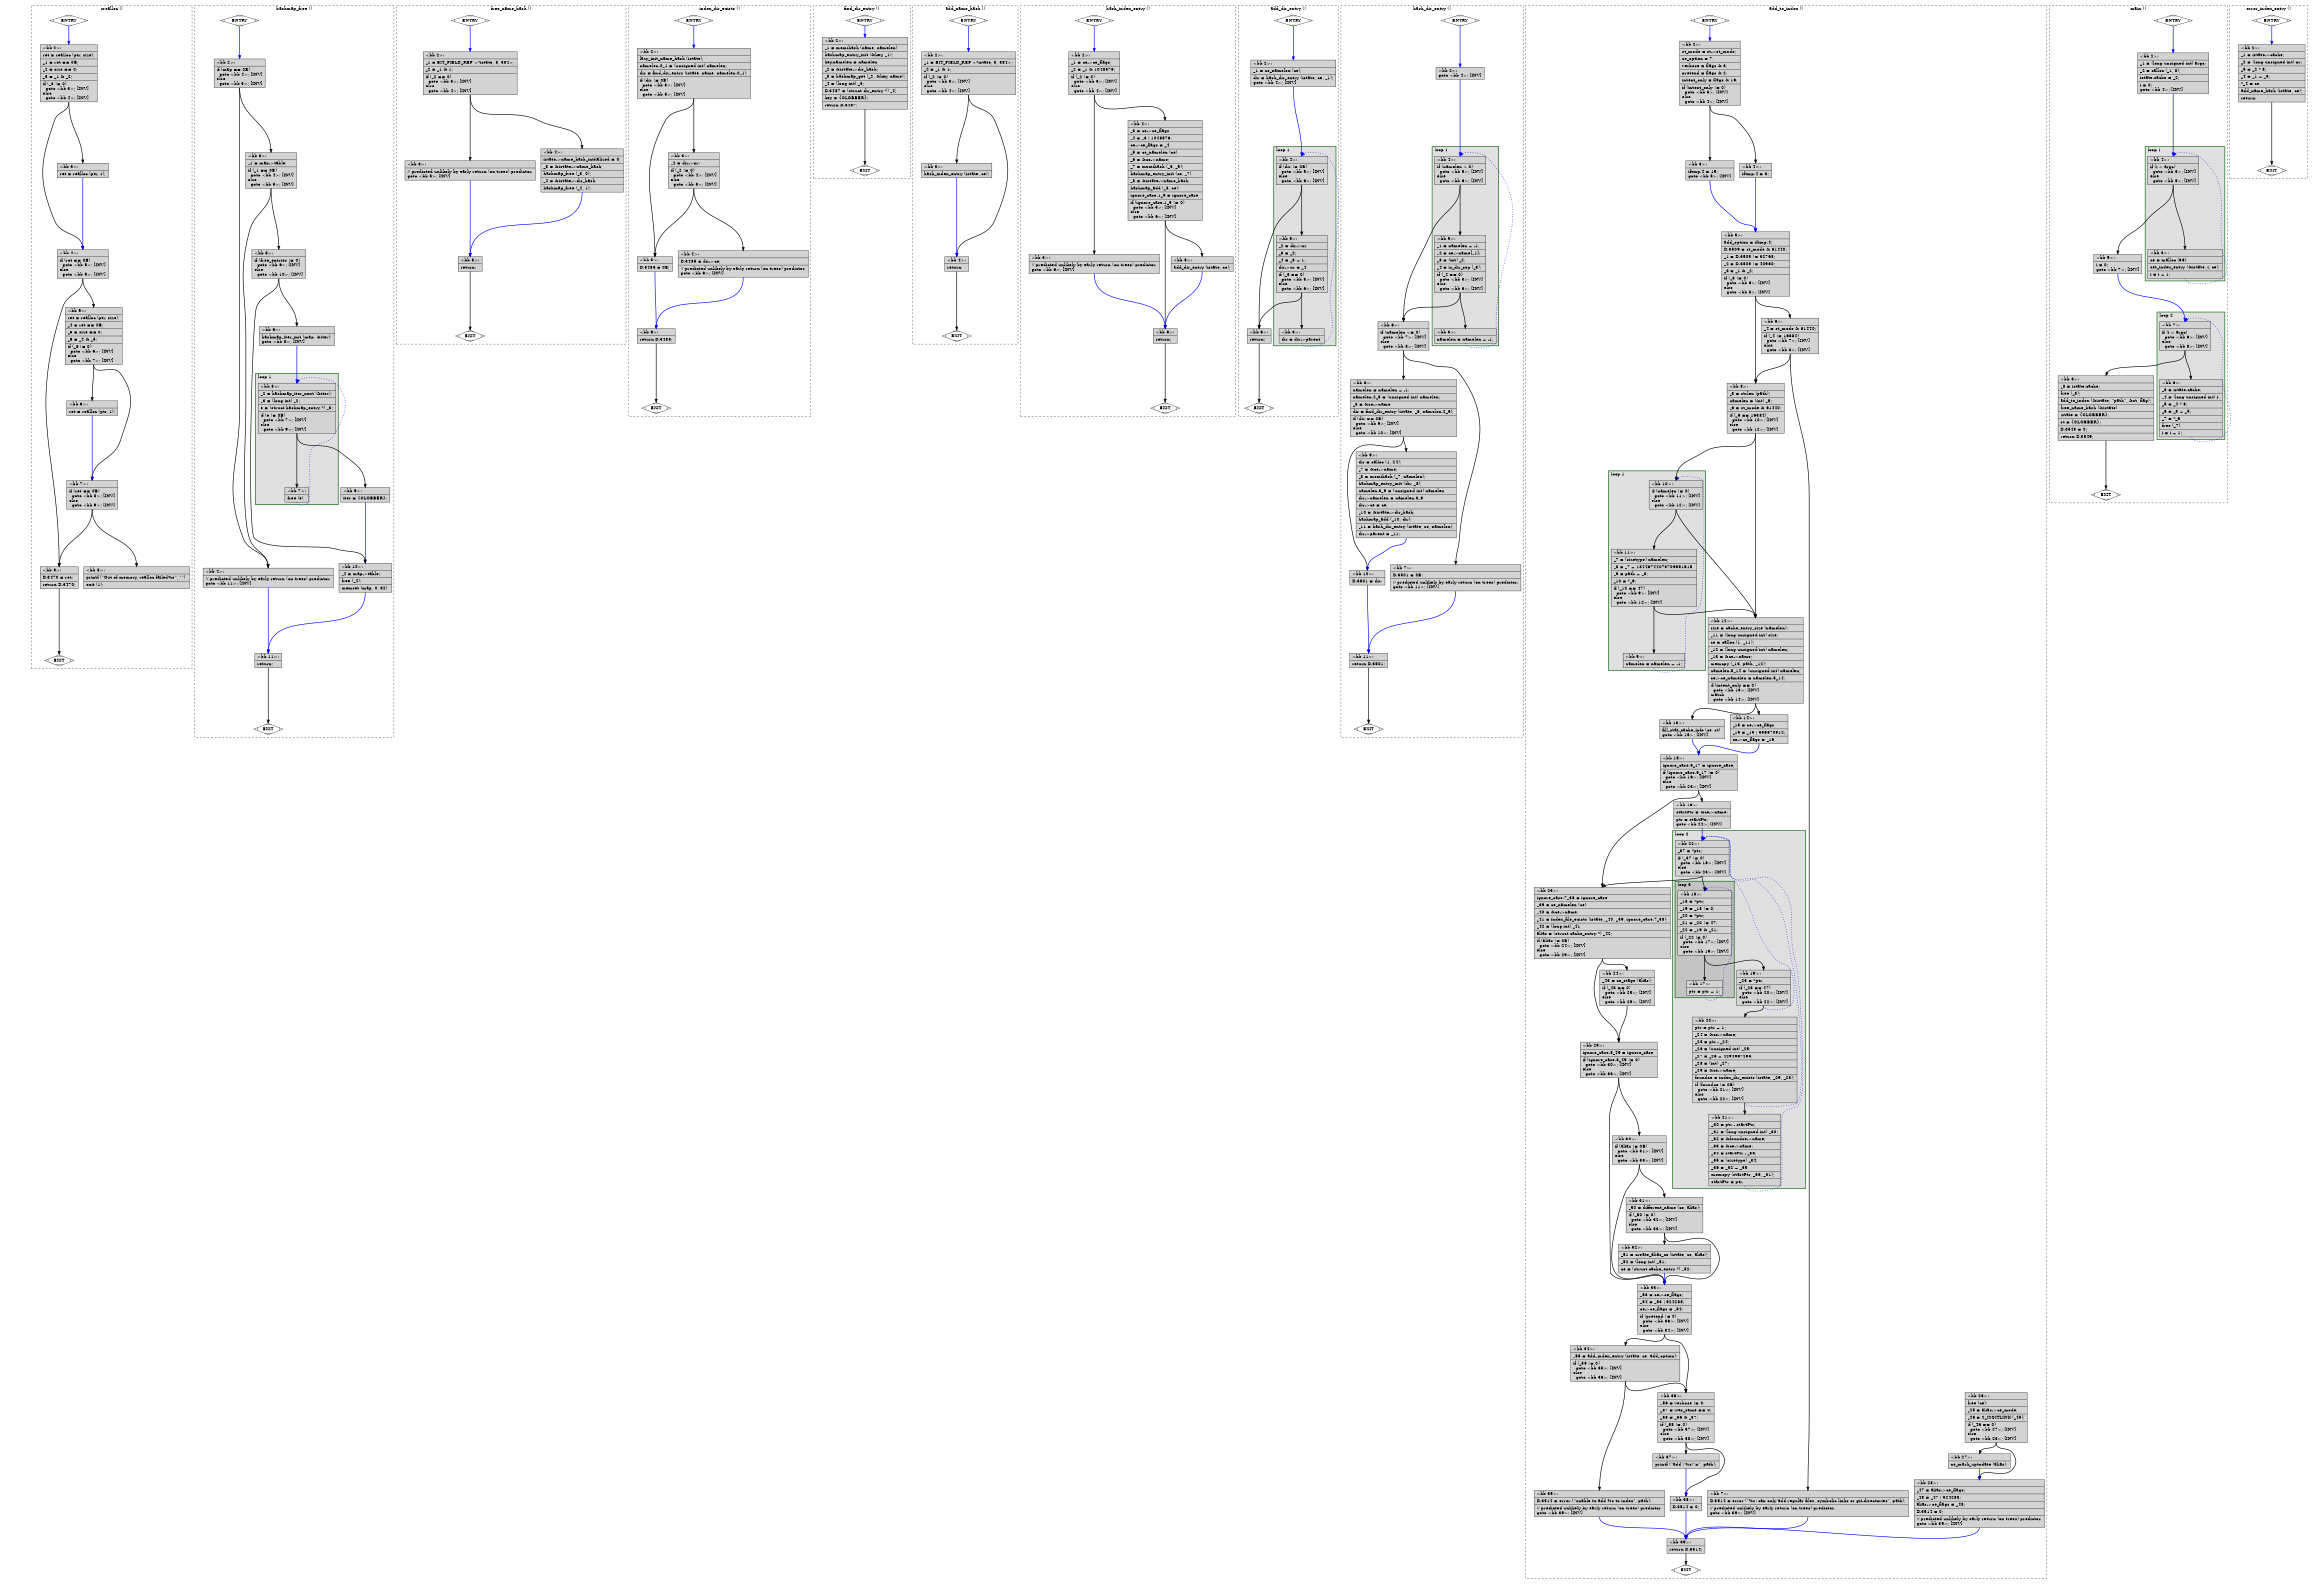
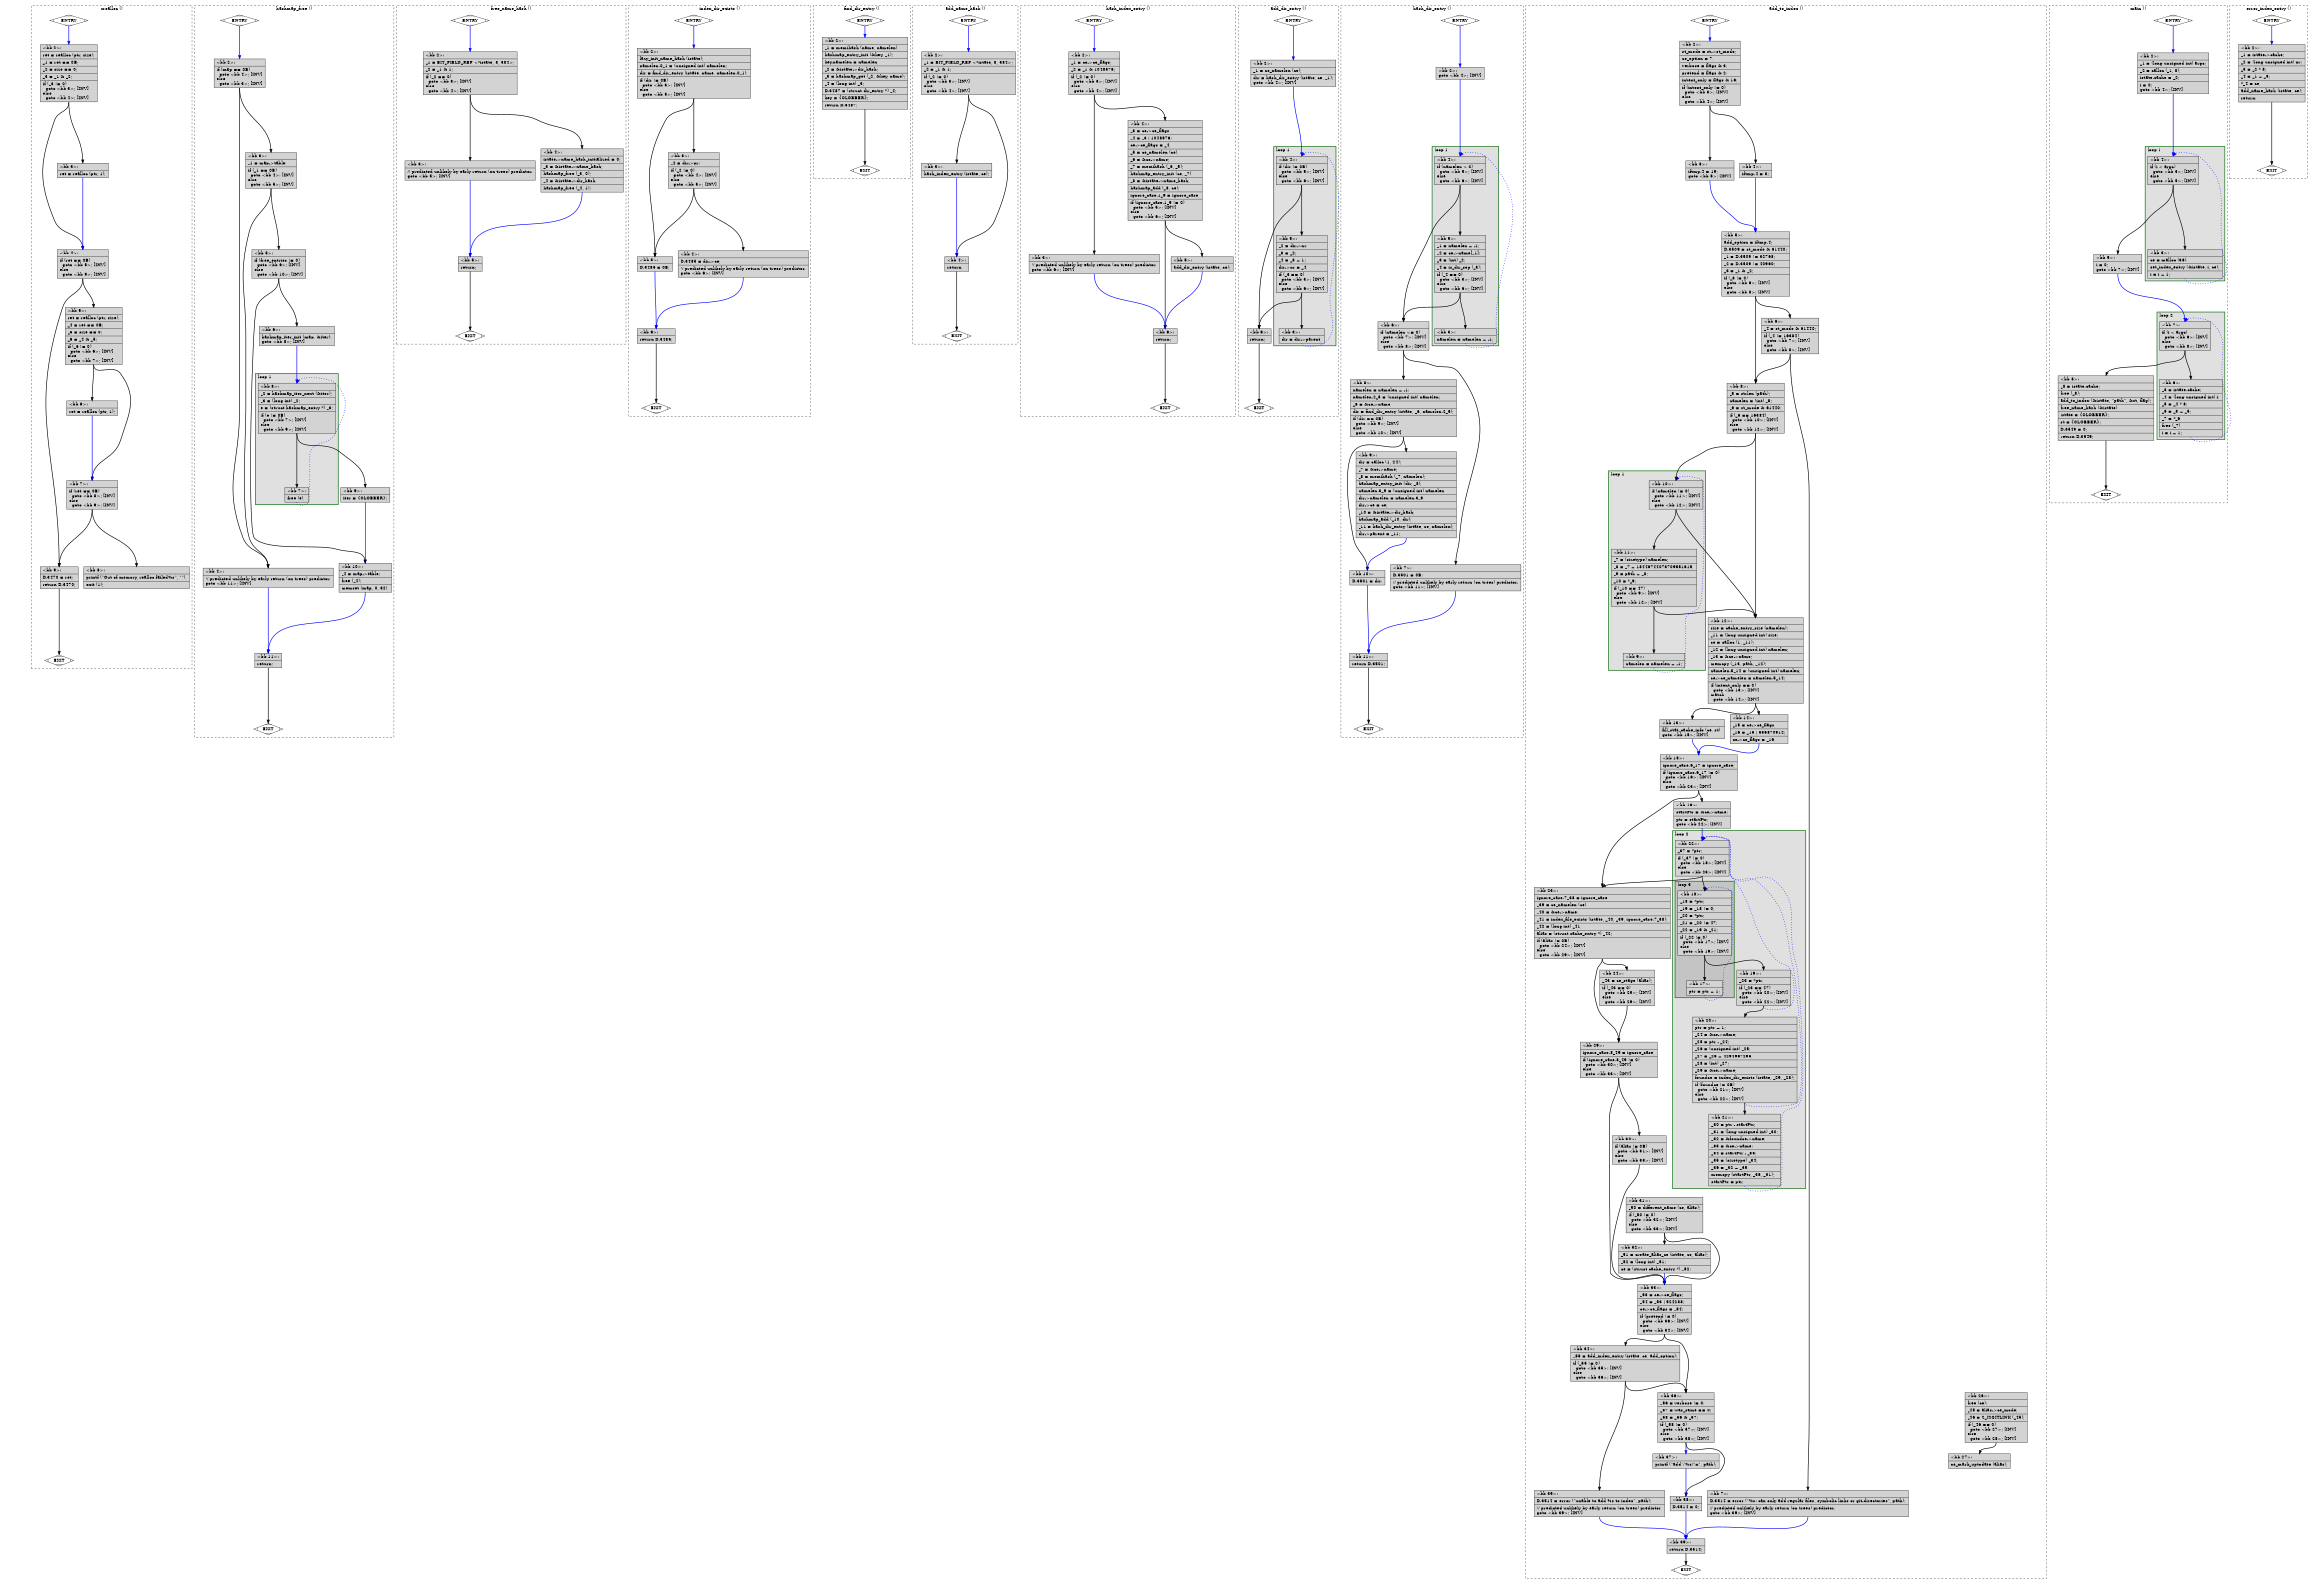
(1651, 1180) -> none
(1686, 1447) -> (1686, 1447)
(1979, 1504) -> none
